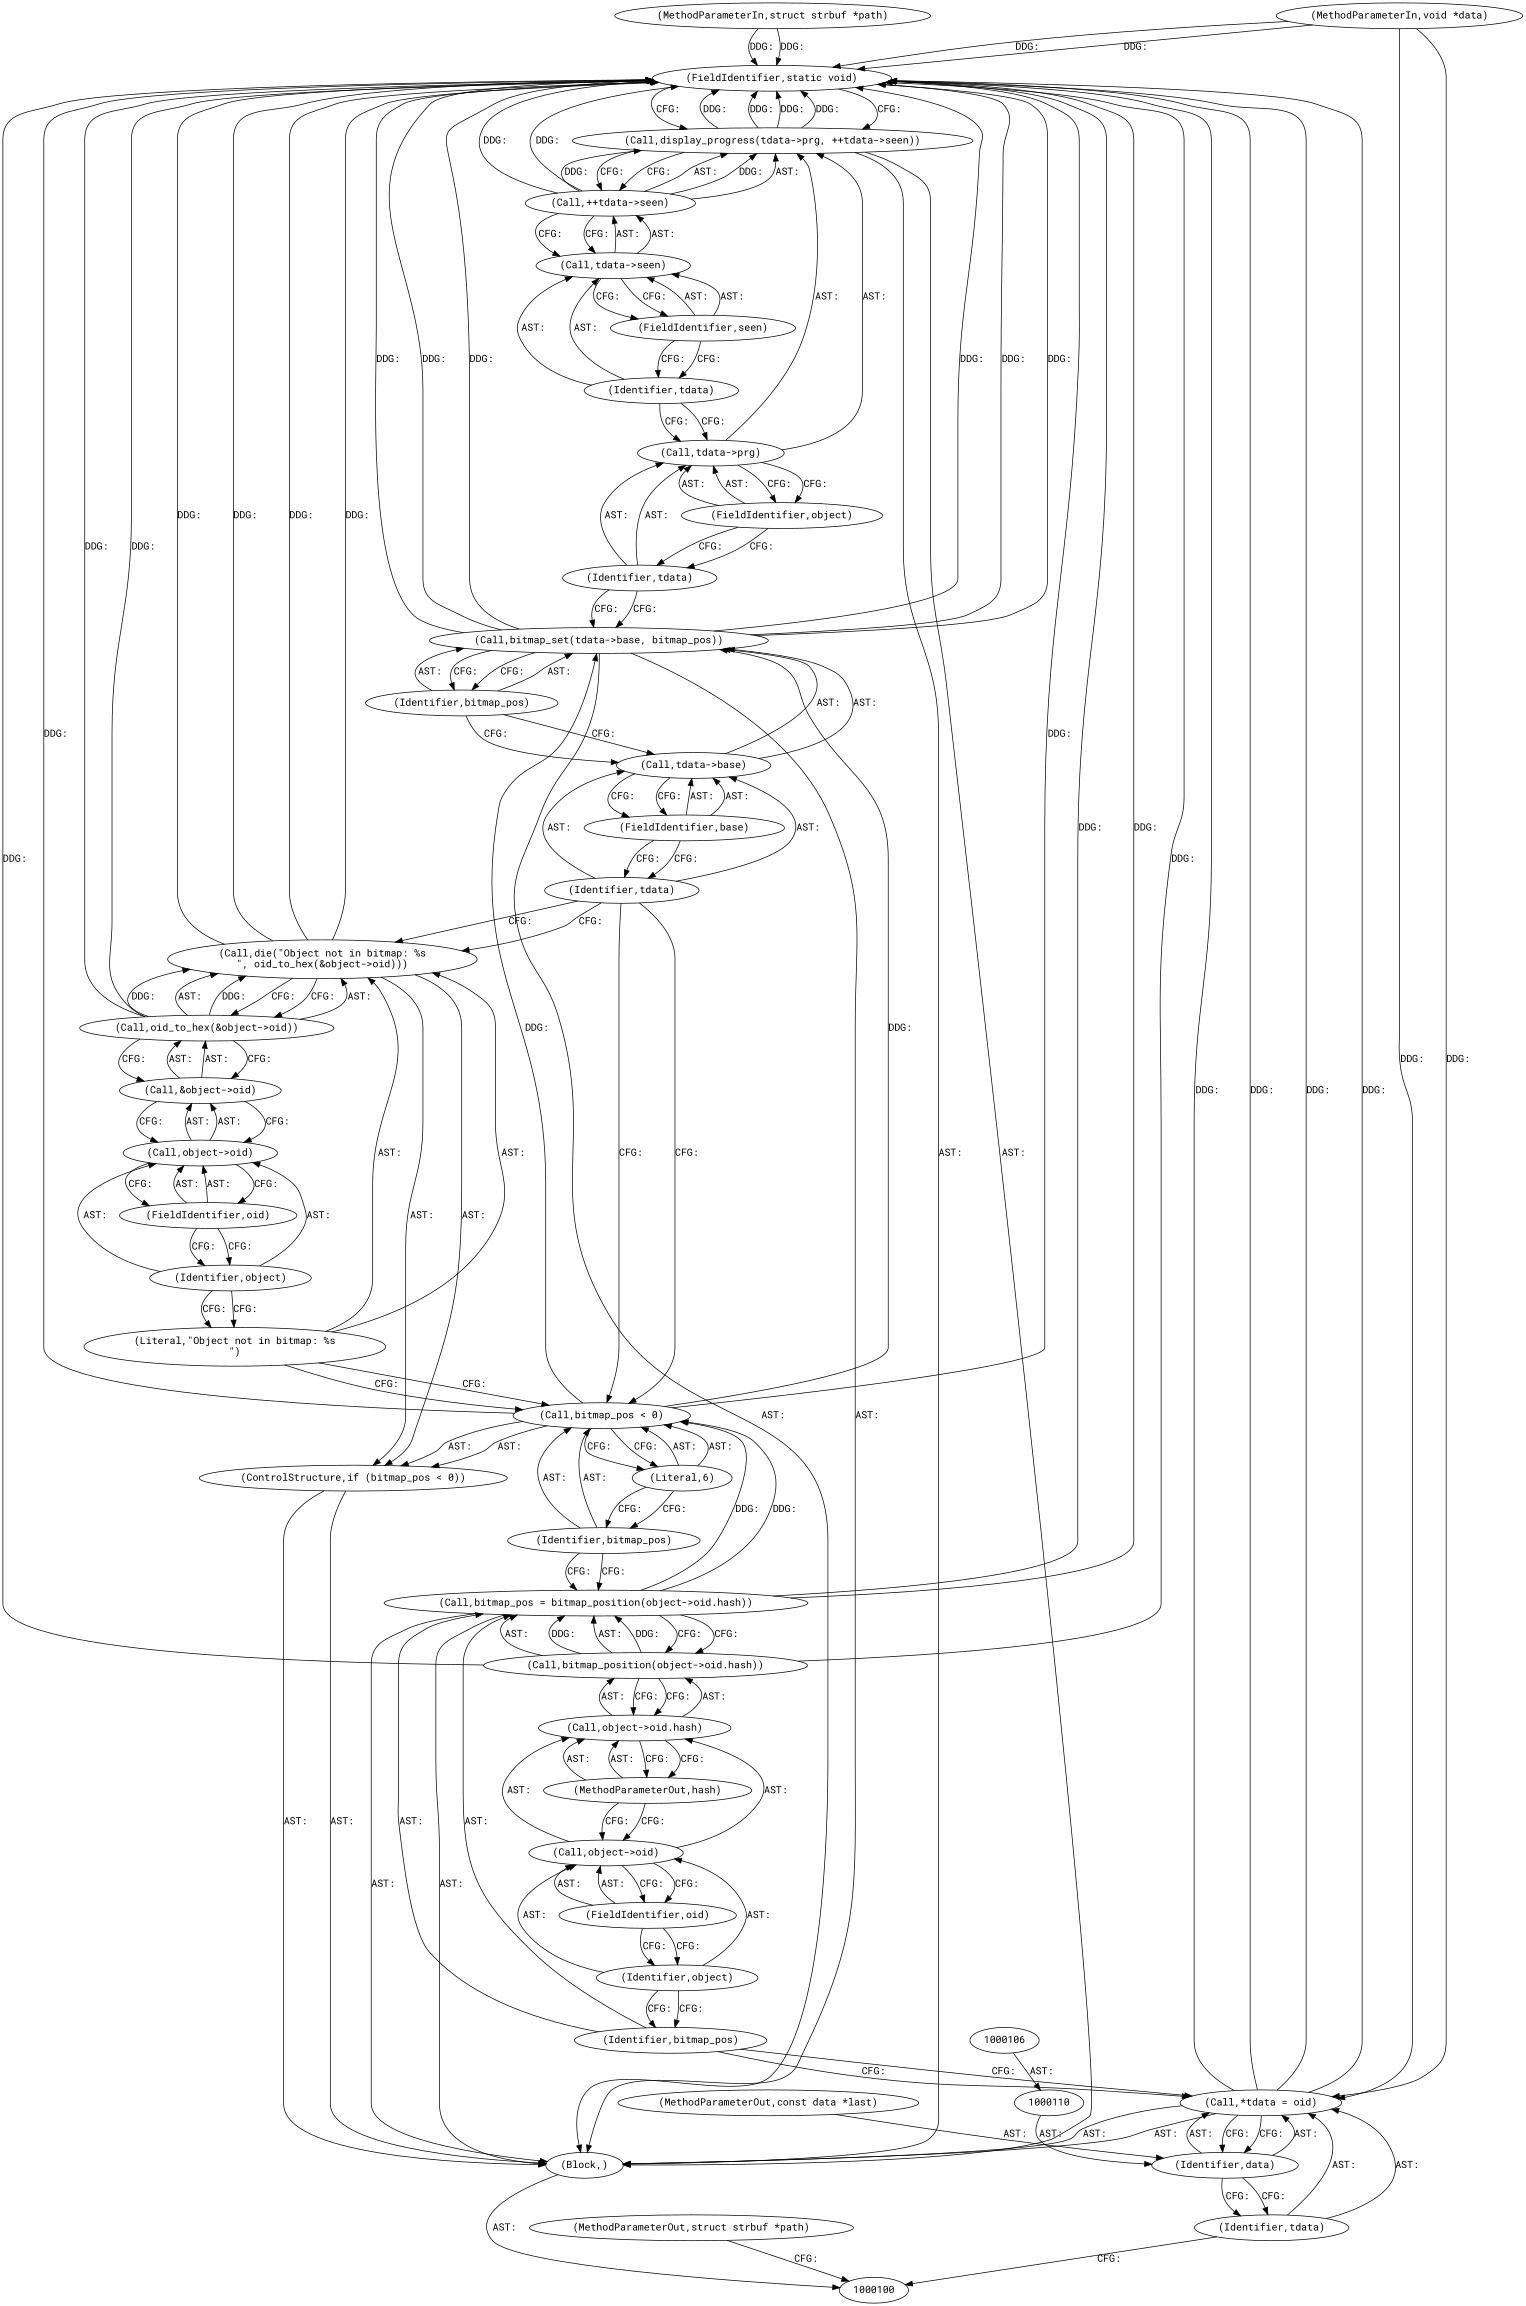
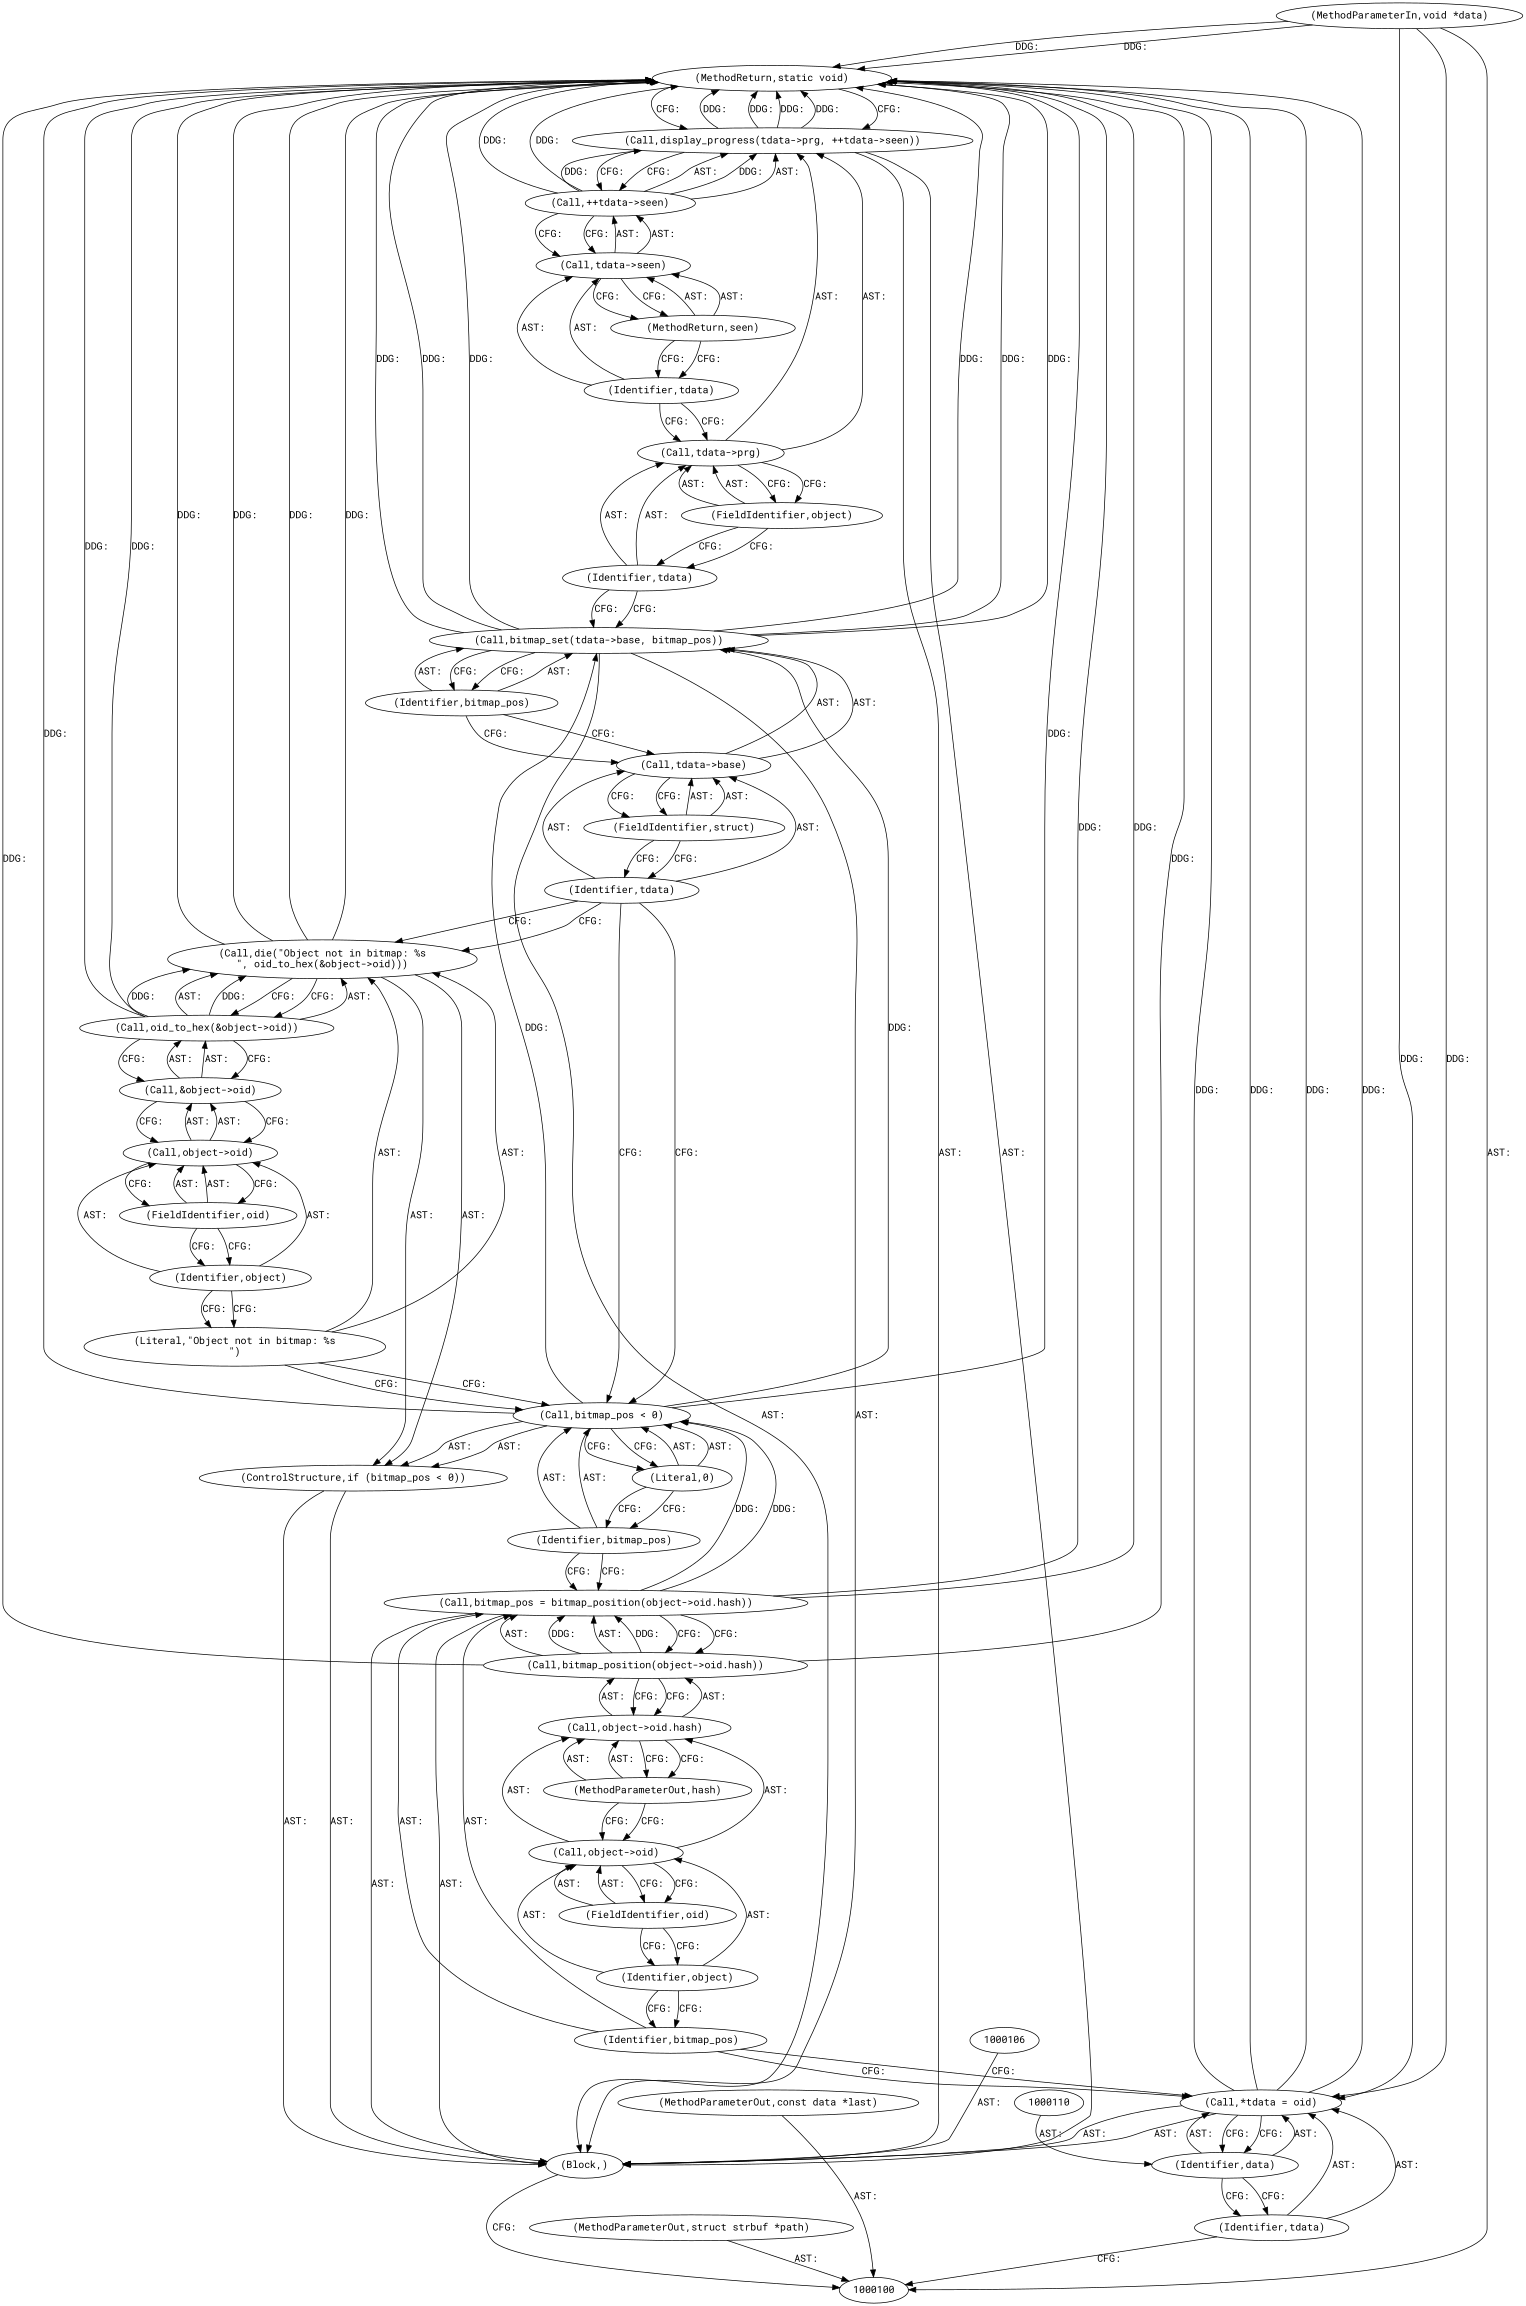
(773, 16) -> none
(772, 78) -> (772, 78)
(703, 328) -> (703, 328)
(684, 828) -> (684, 828)
none -> (1487, 1408)
(682, 1478) -> (682, 1478)
(1025, 2069) -> (923, 2146)
(995, 2138) -> (843, 2184)
(508, 2228) -> (508, 2228)
(809, 2259) -> (809, 2259)
